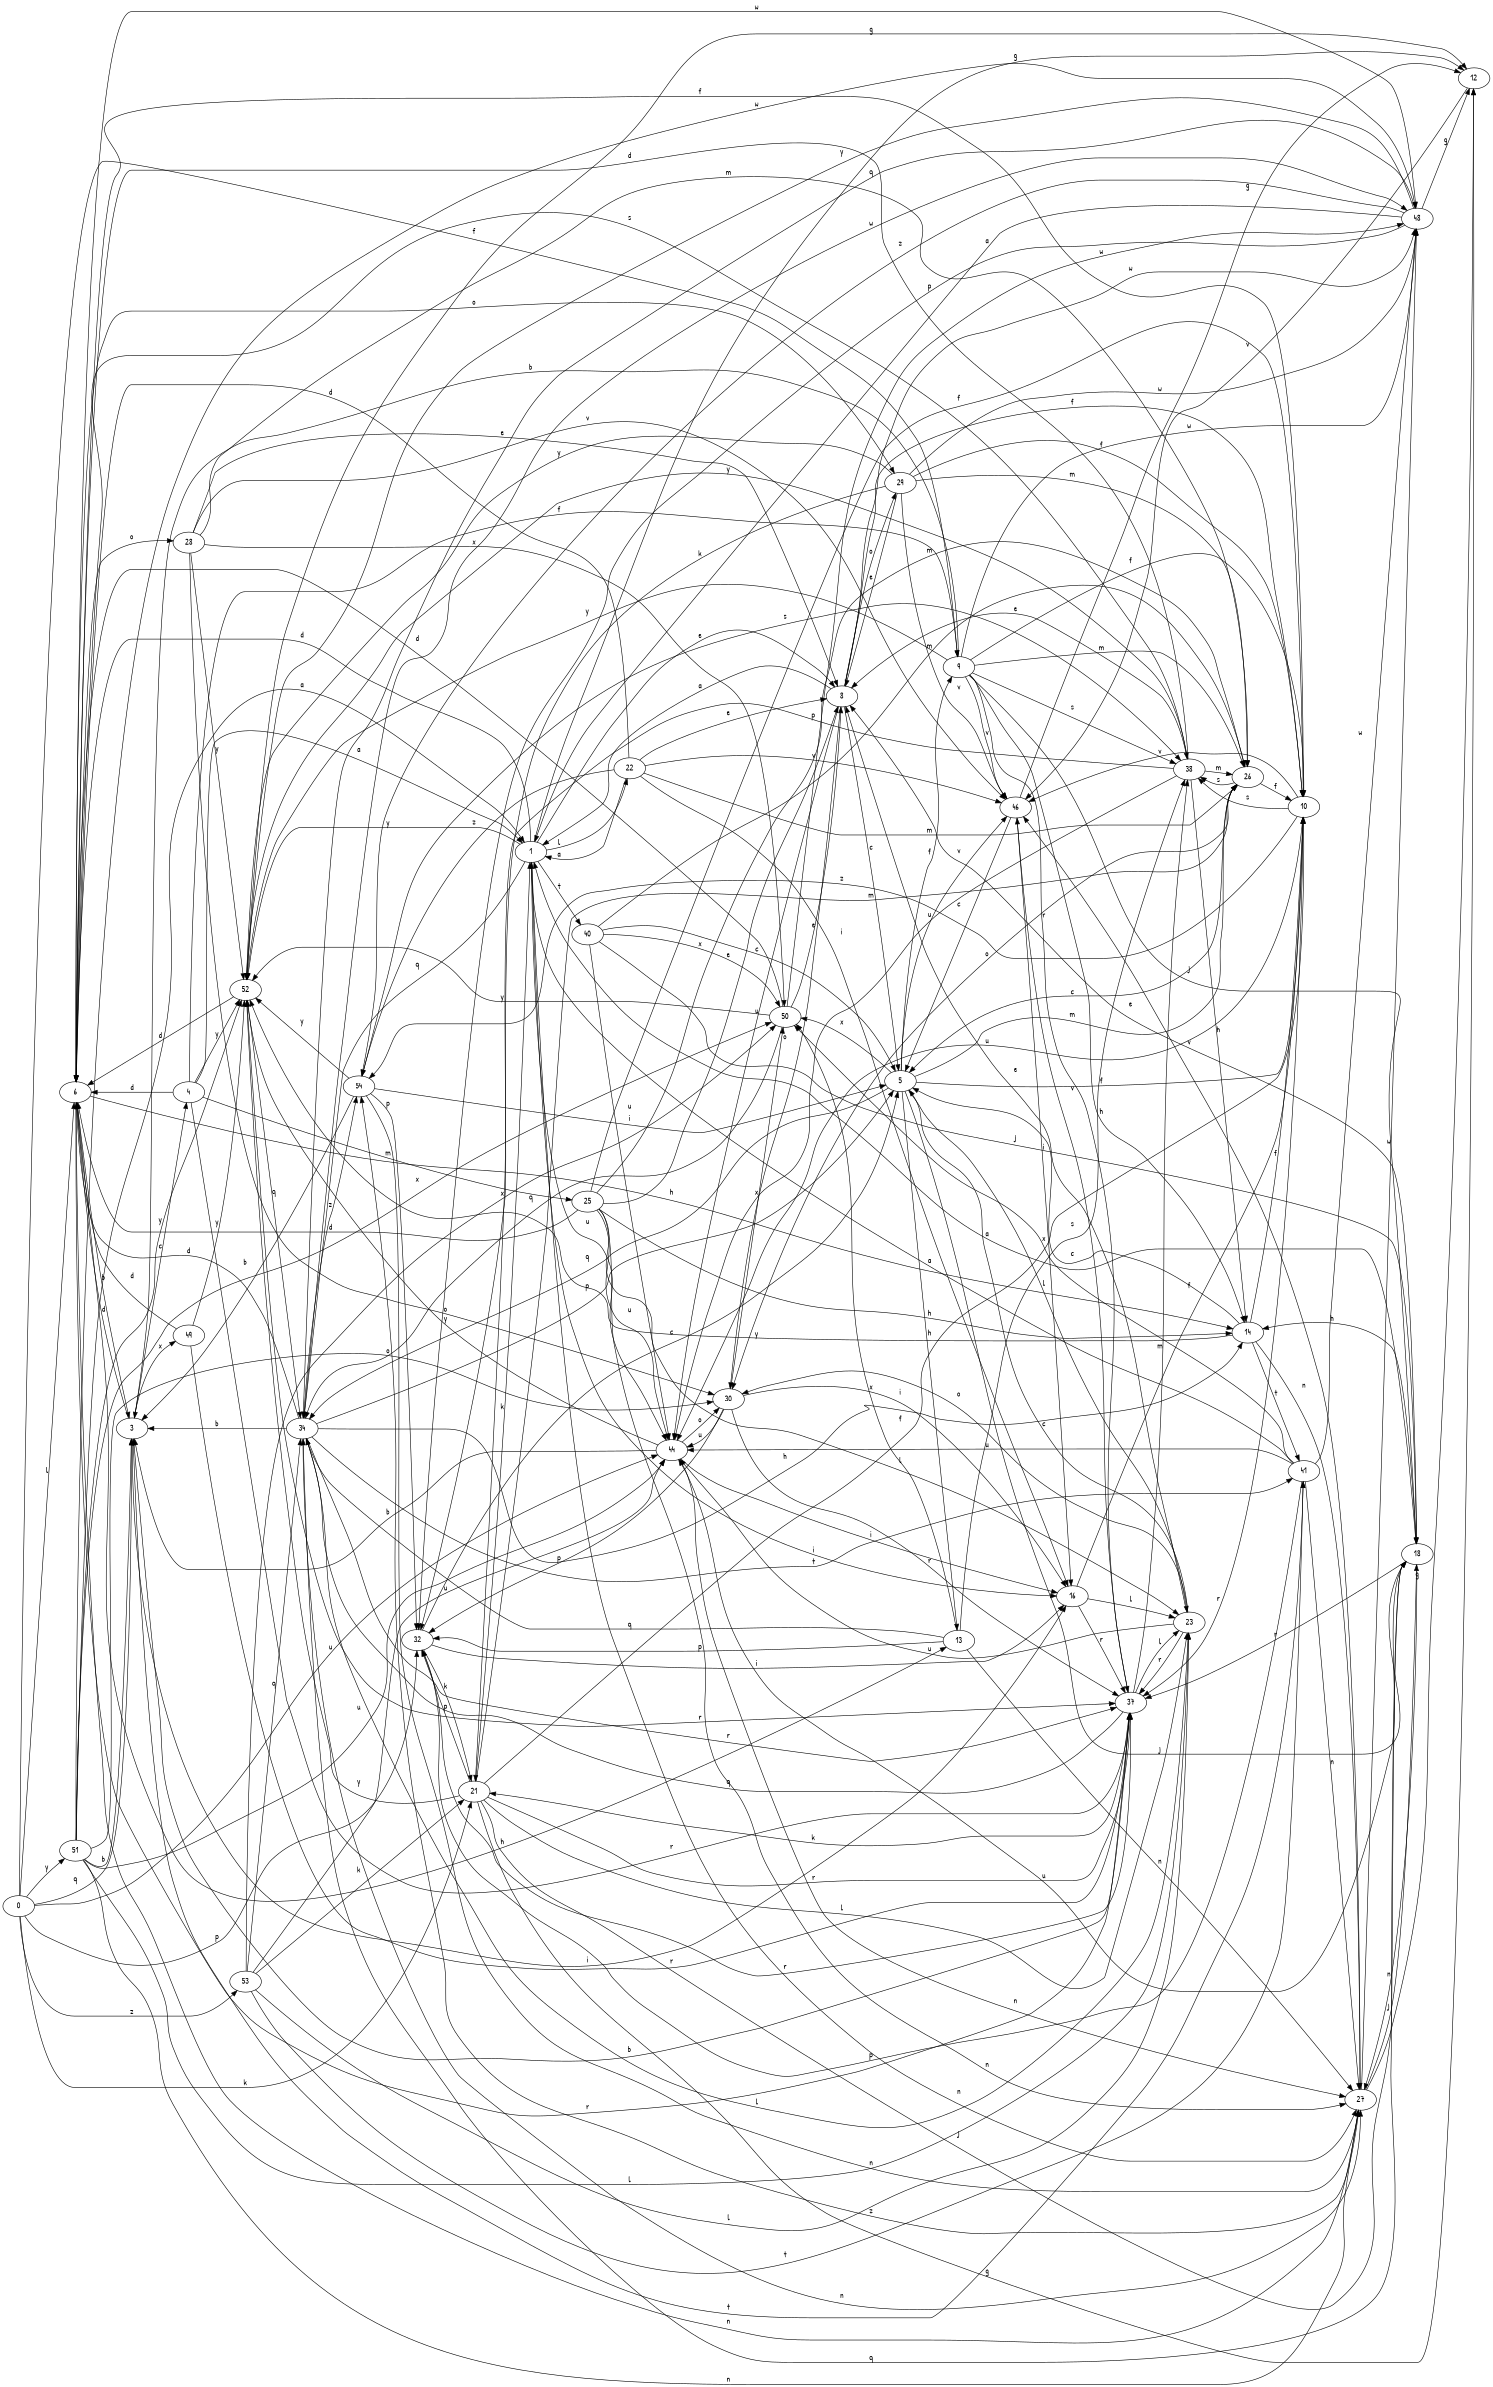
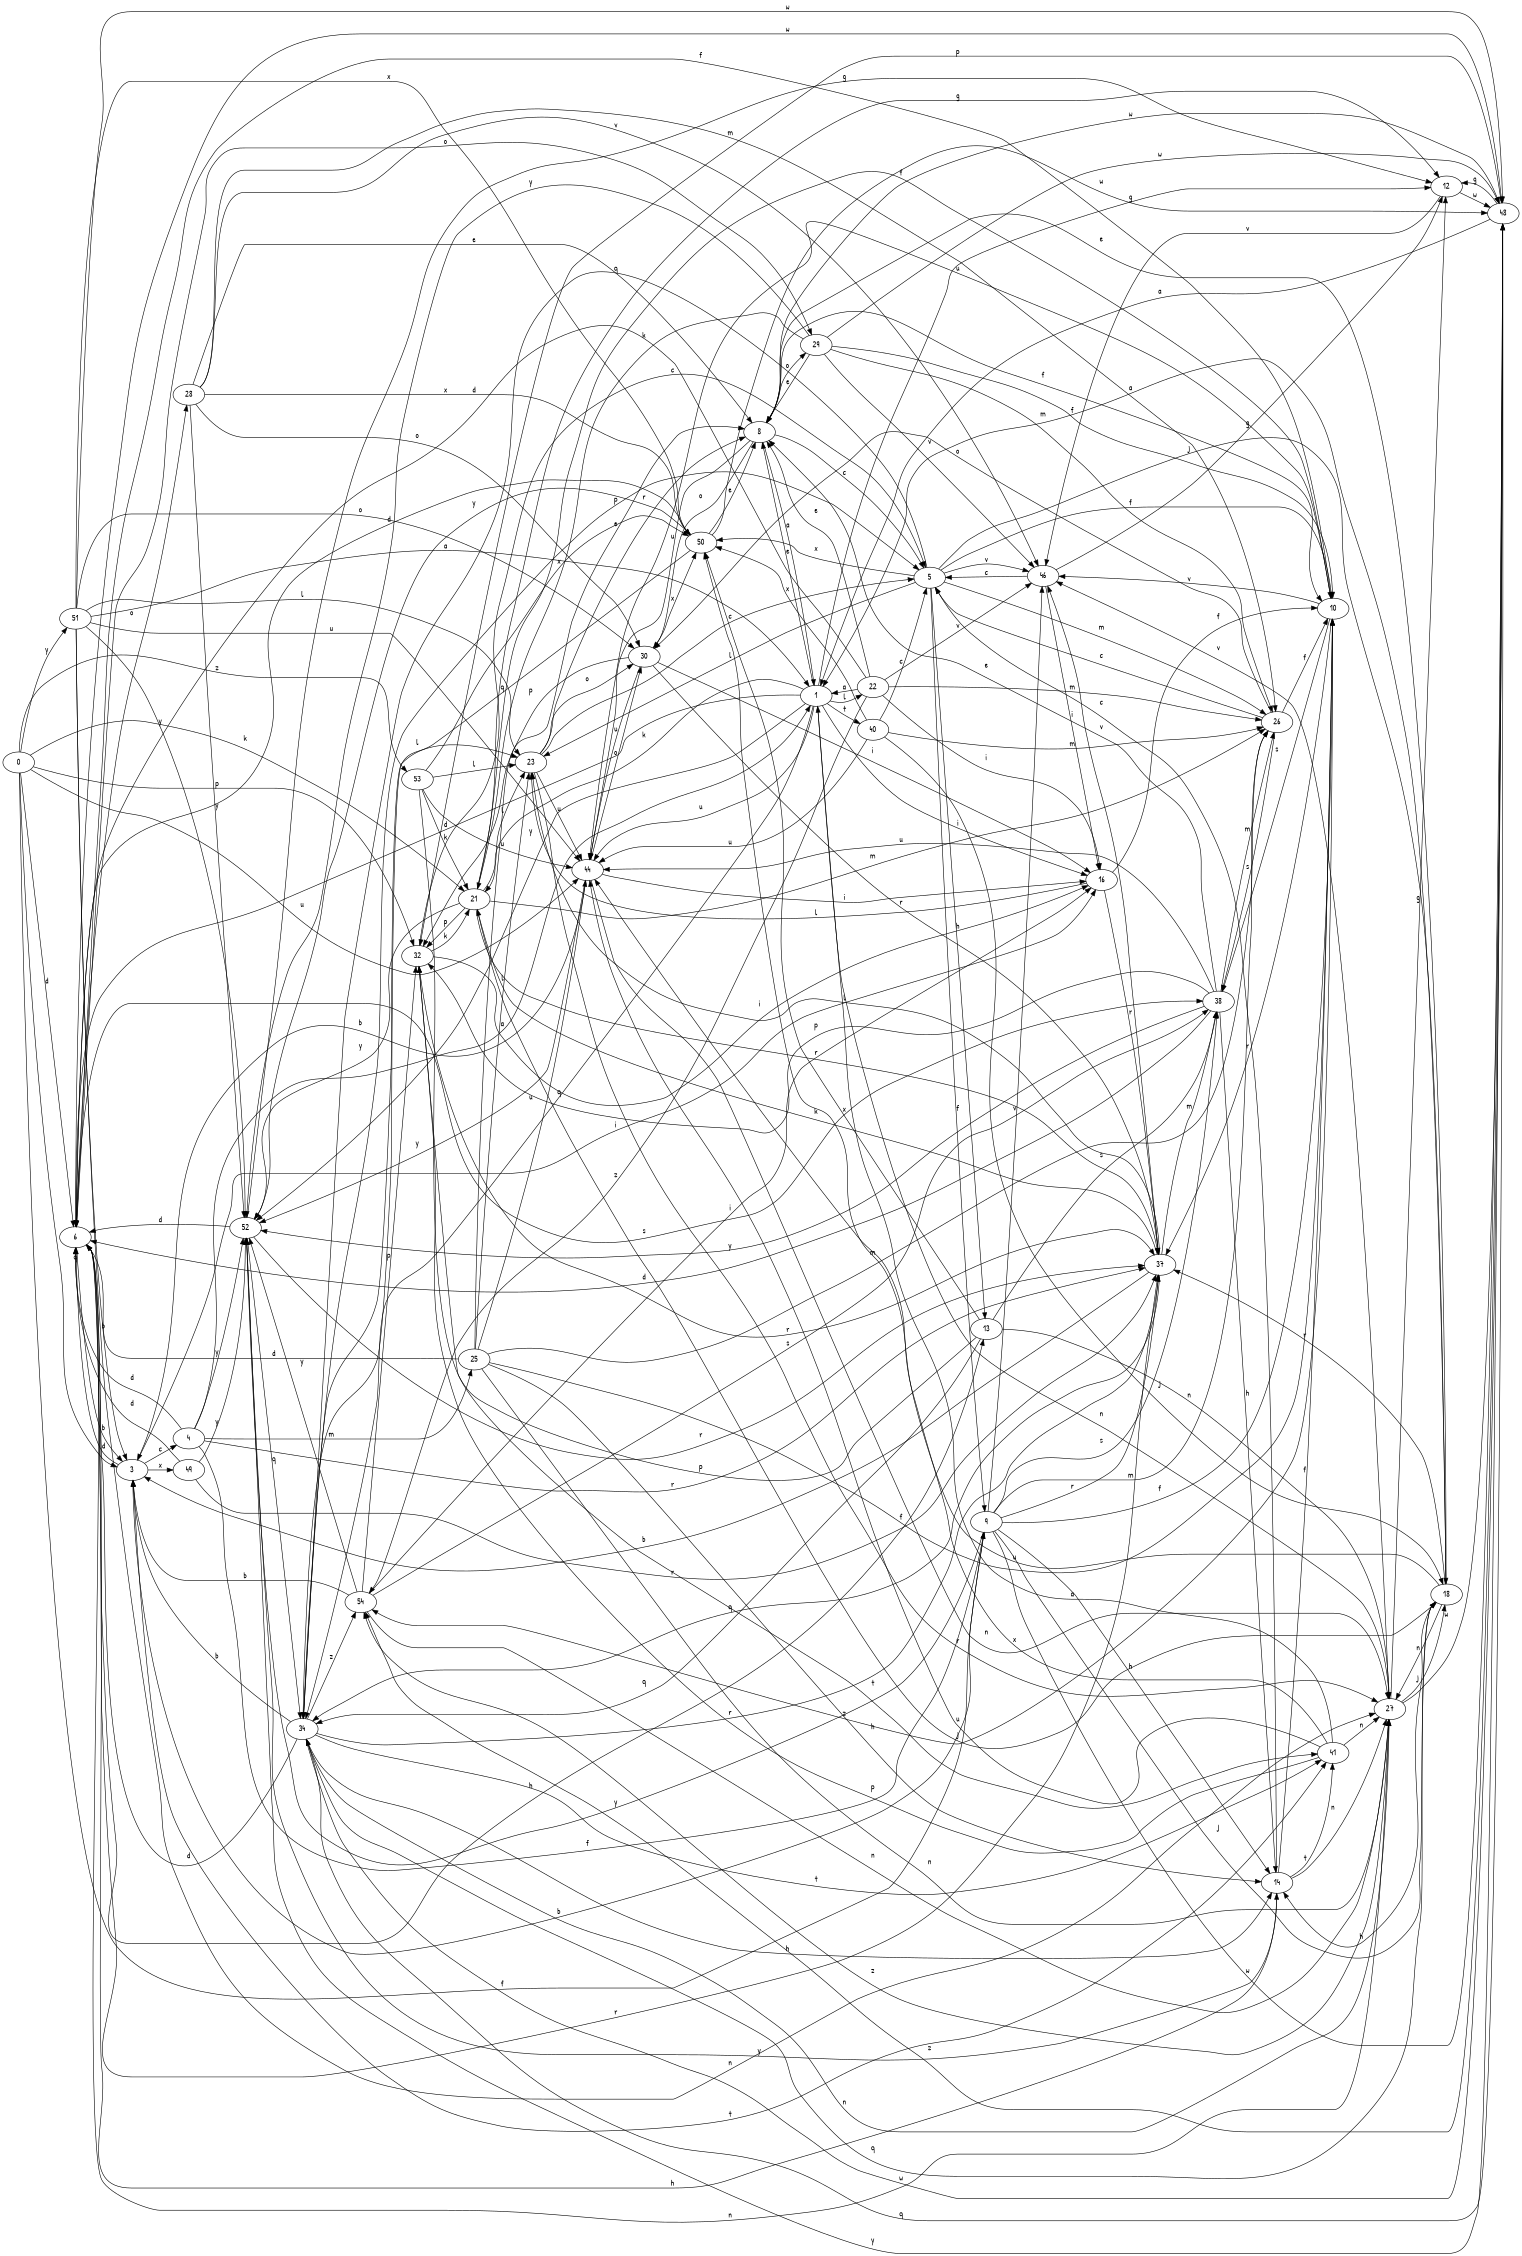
(1367, 850) -> (1472, 199)
(1016, 1070) -> (644, 497)
(629, 1125) -> (706, 1238)
(510, 1325) -> (630, 762)
(47, 1471) -> (47, 981)
(1165, 1662) -> (804, 1418)
(274, 1708) -> none
